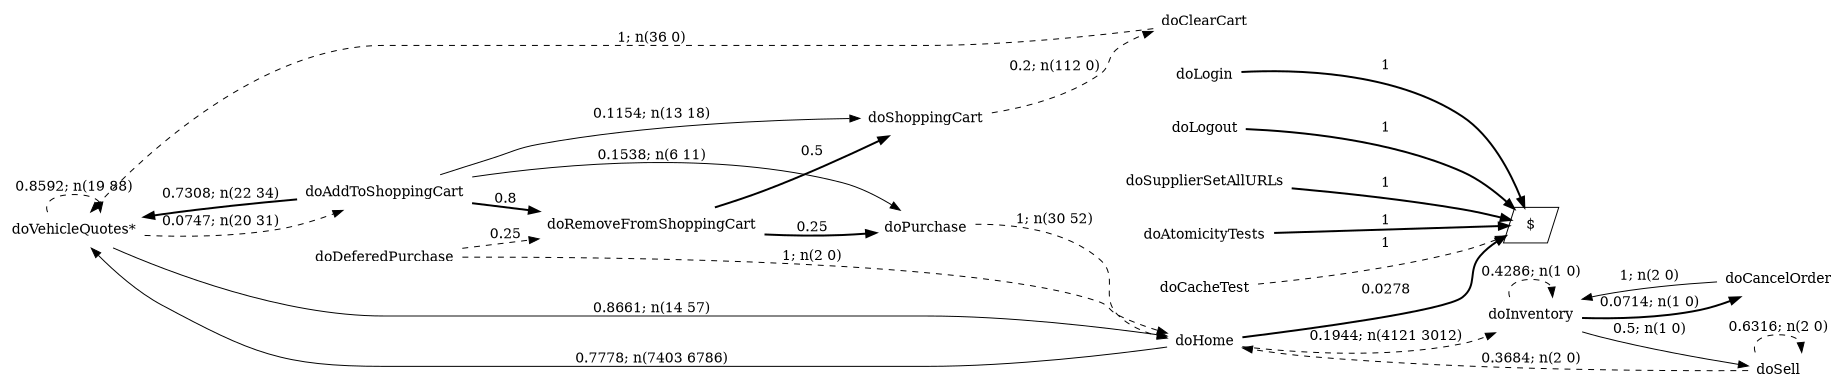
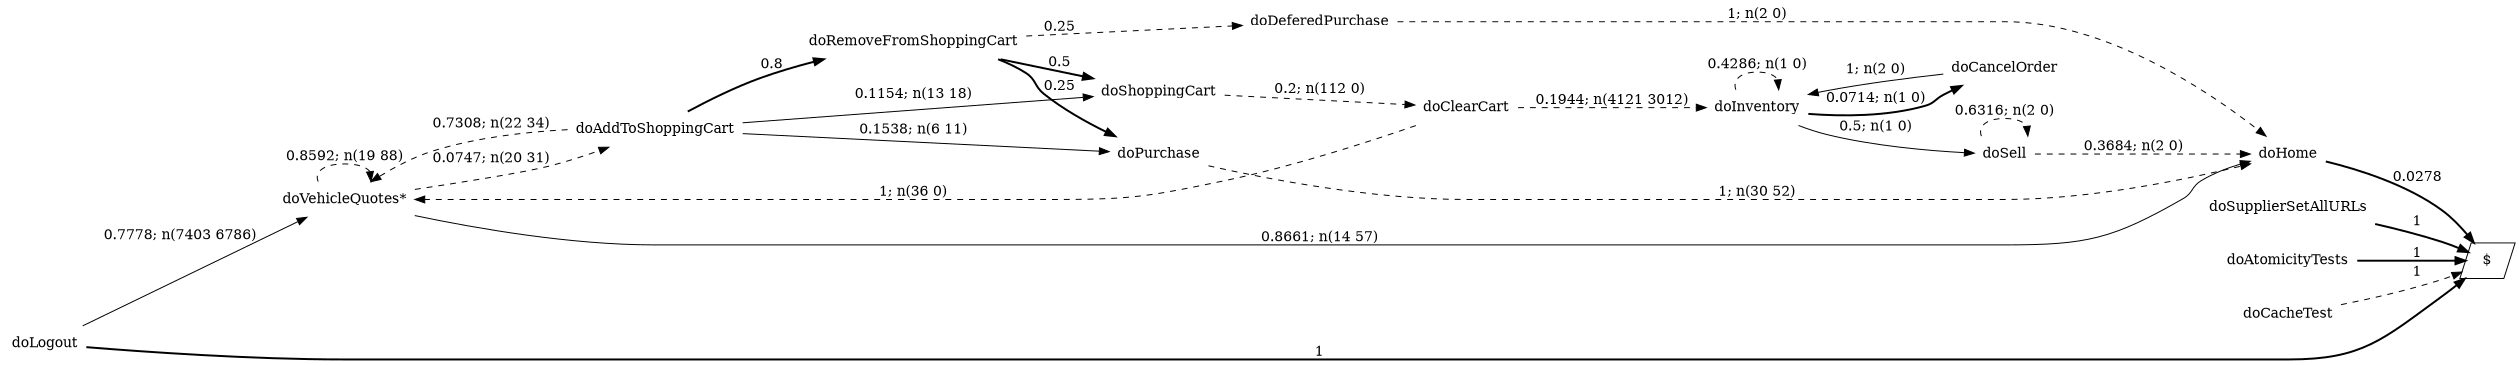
(1205, 75) -> none
(225, 206) -> (471, 141)
(496, 244) -> (1129, 31)
(1365, 353) -> (1607, 108)
(619, 366) -> (190, 274)
